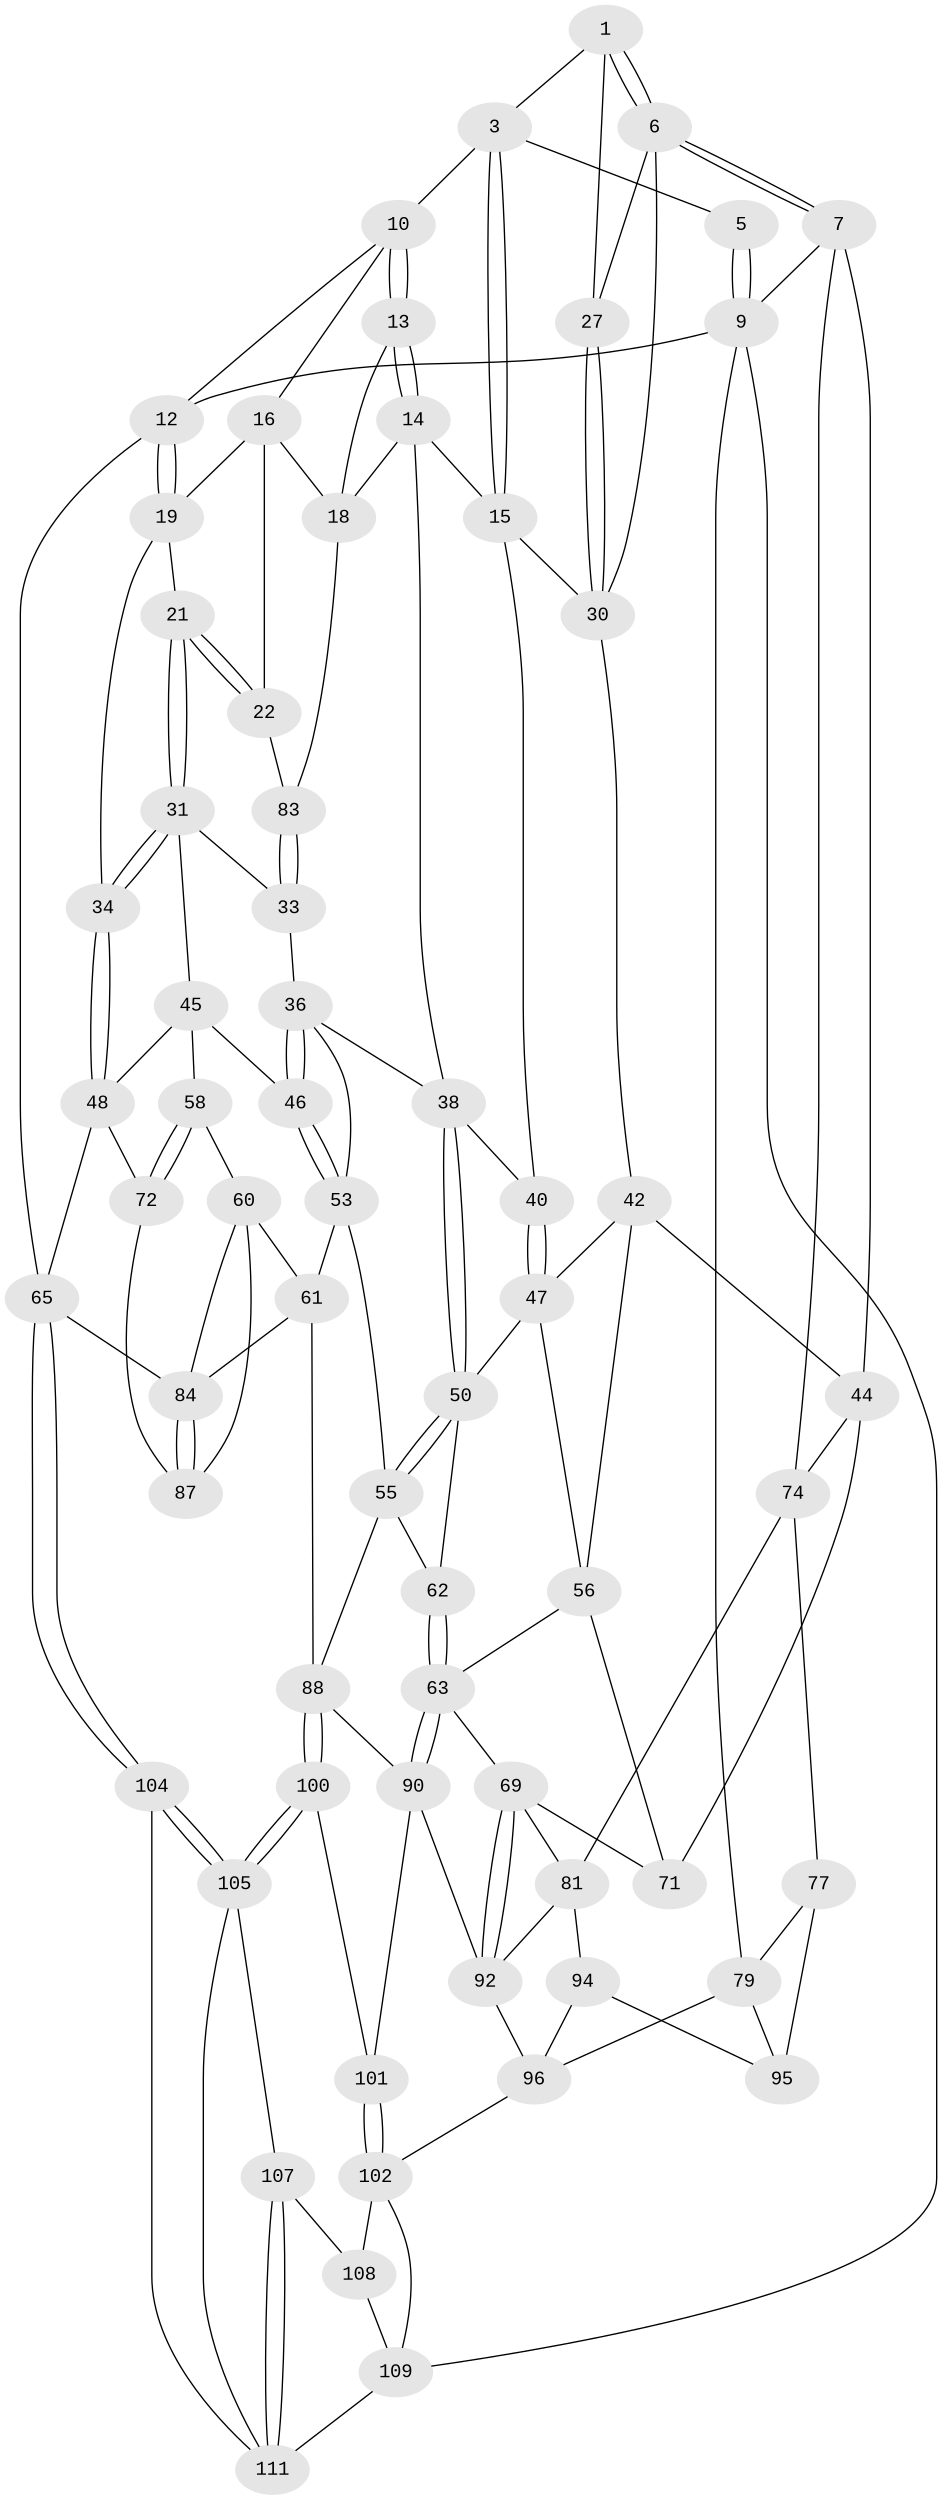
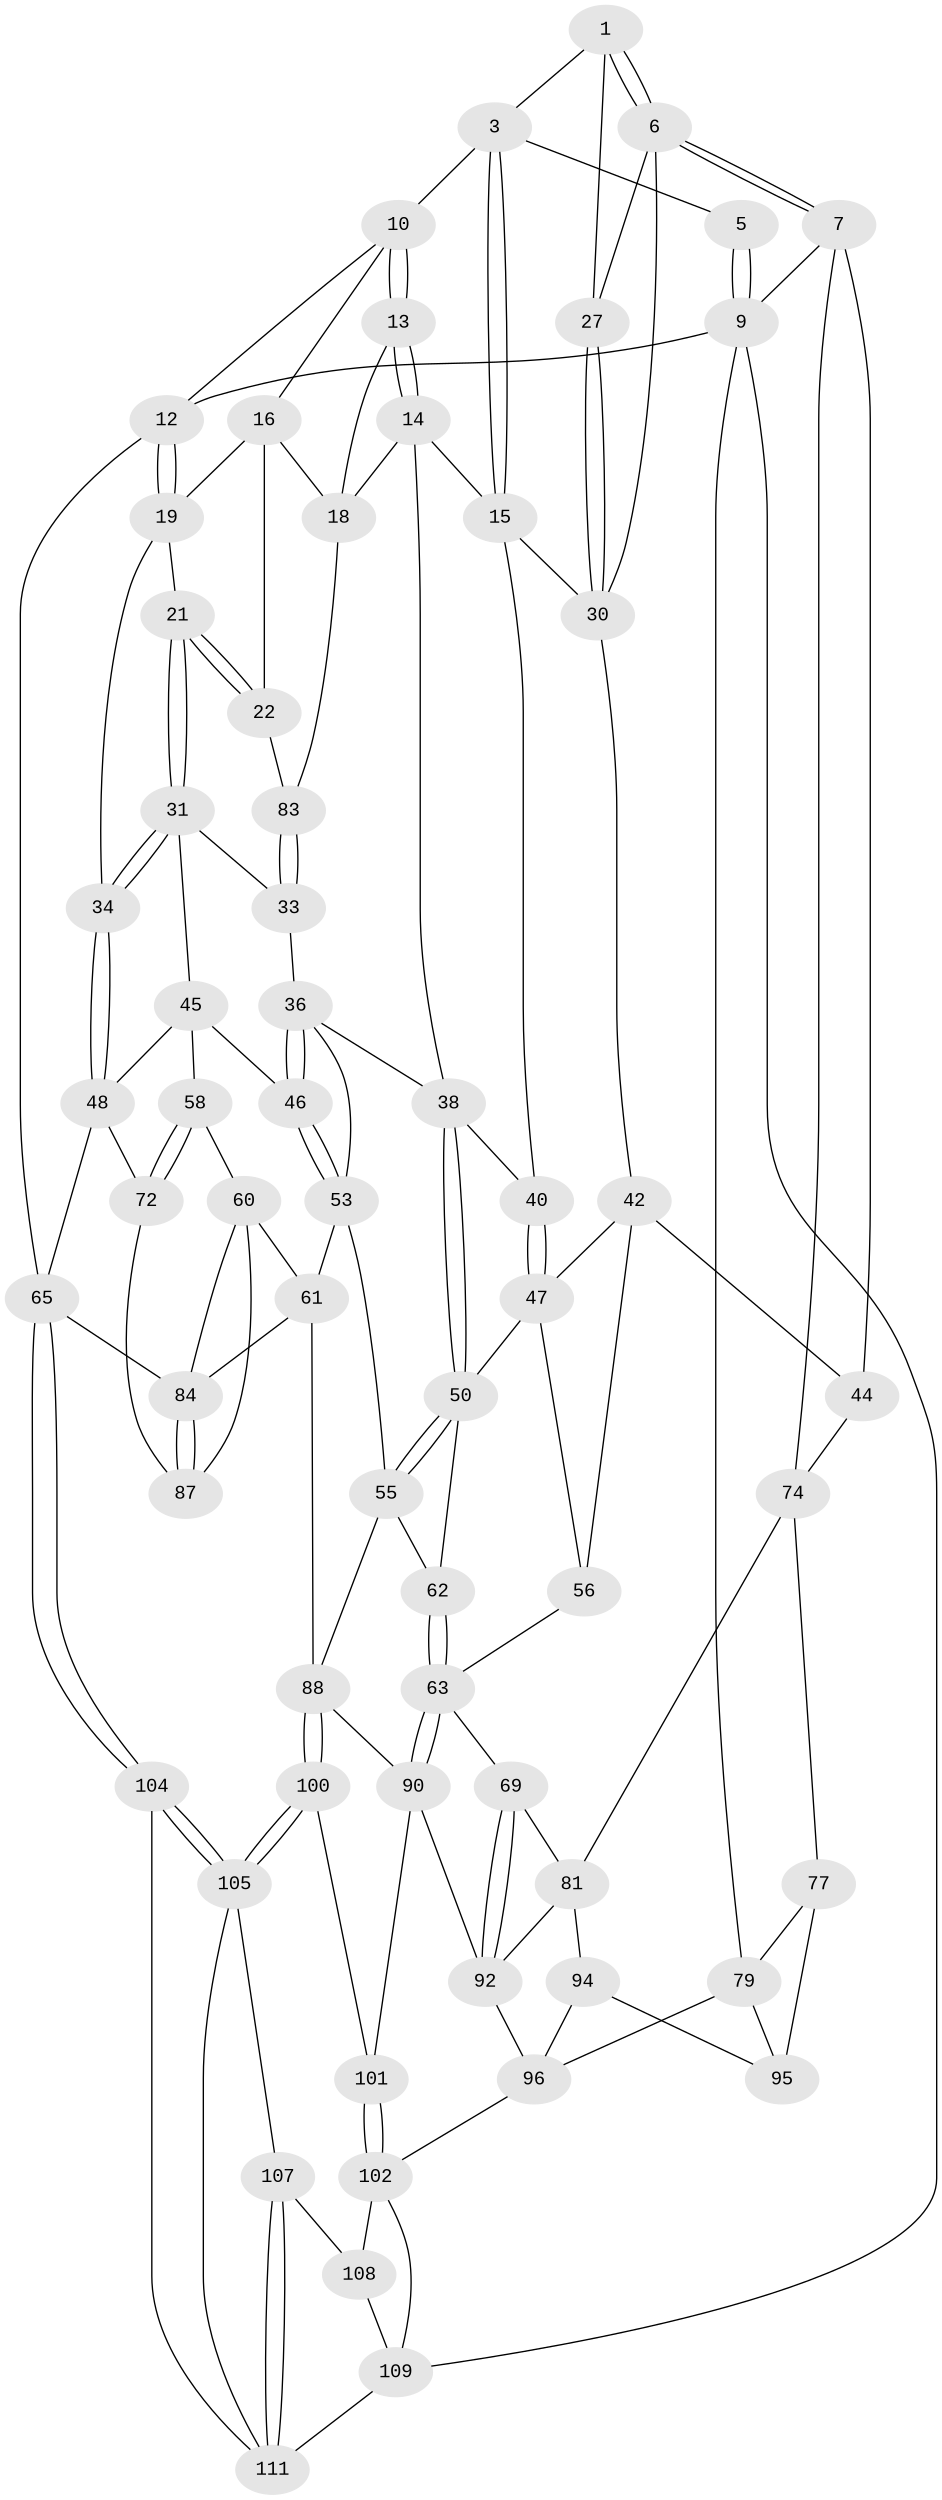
(670, 1884) -> none
